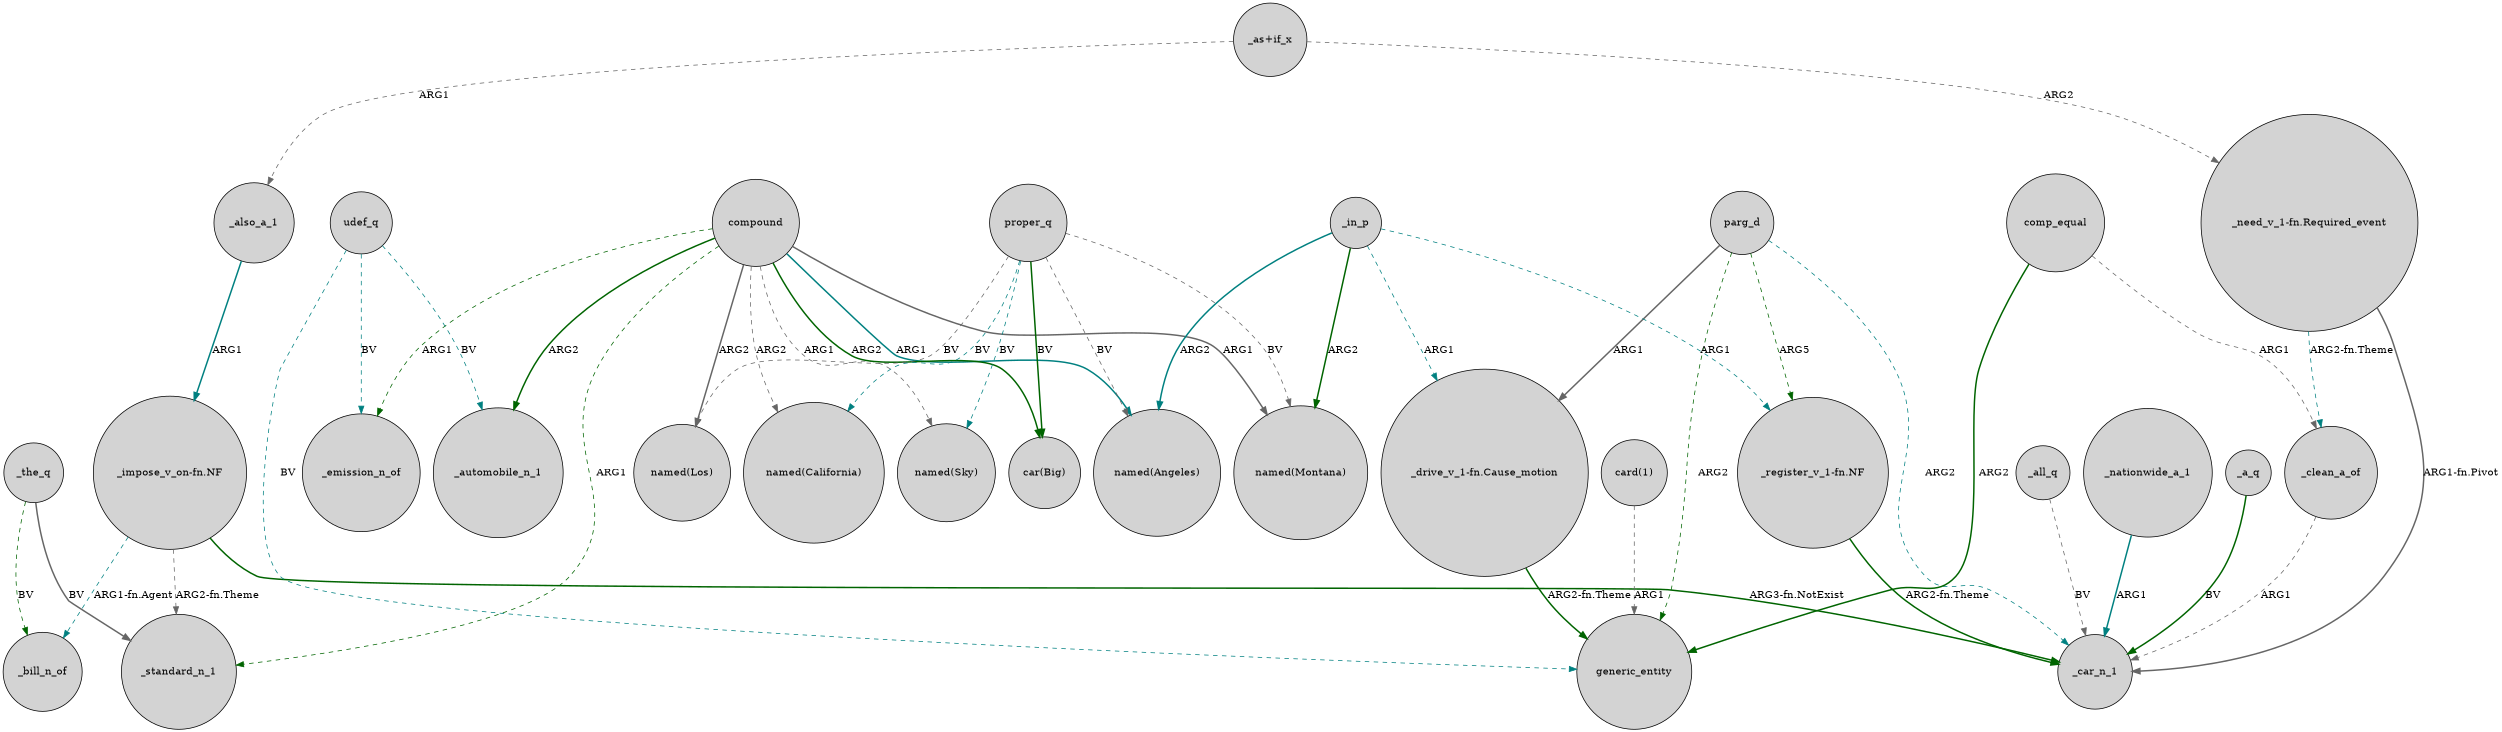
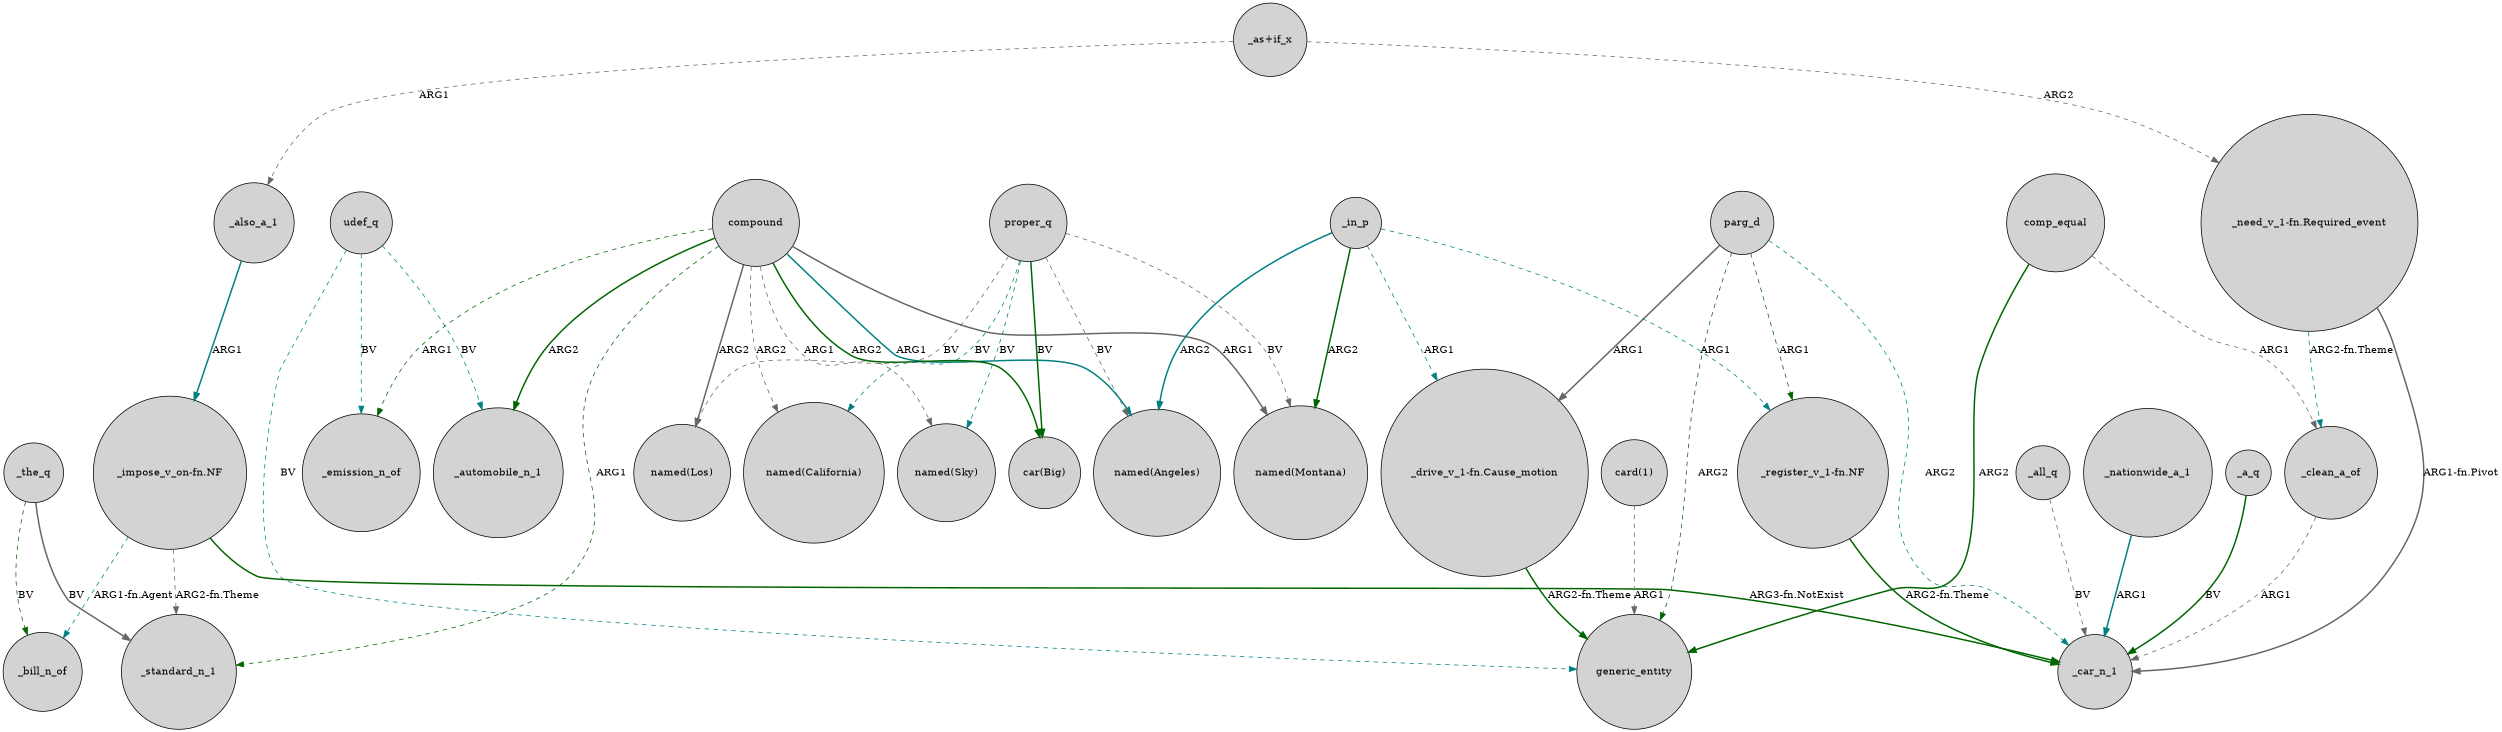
(1795, 350) -> (1795, 350)
